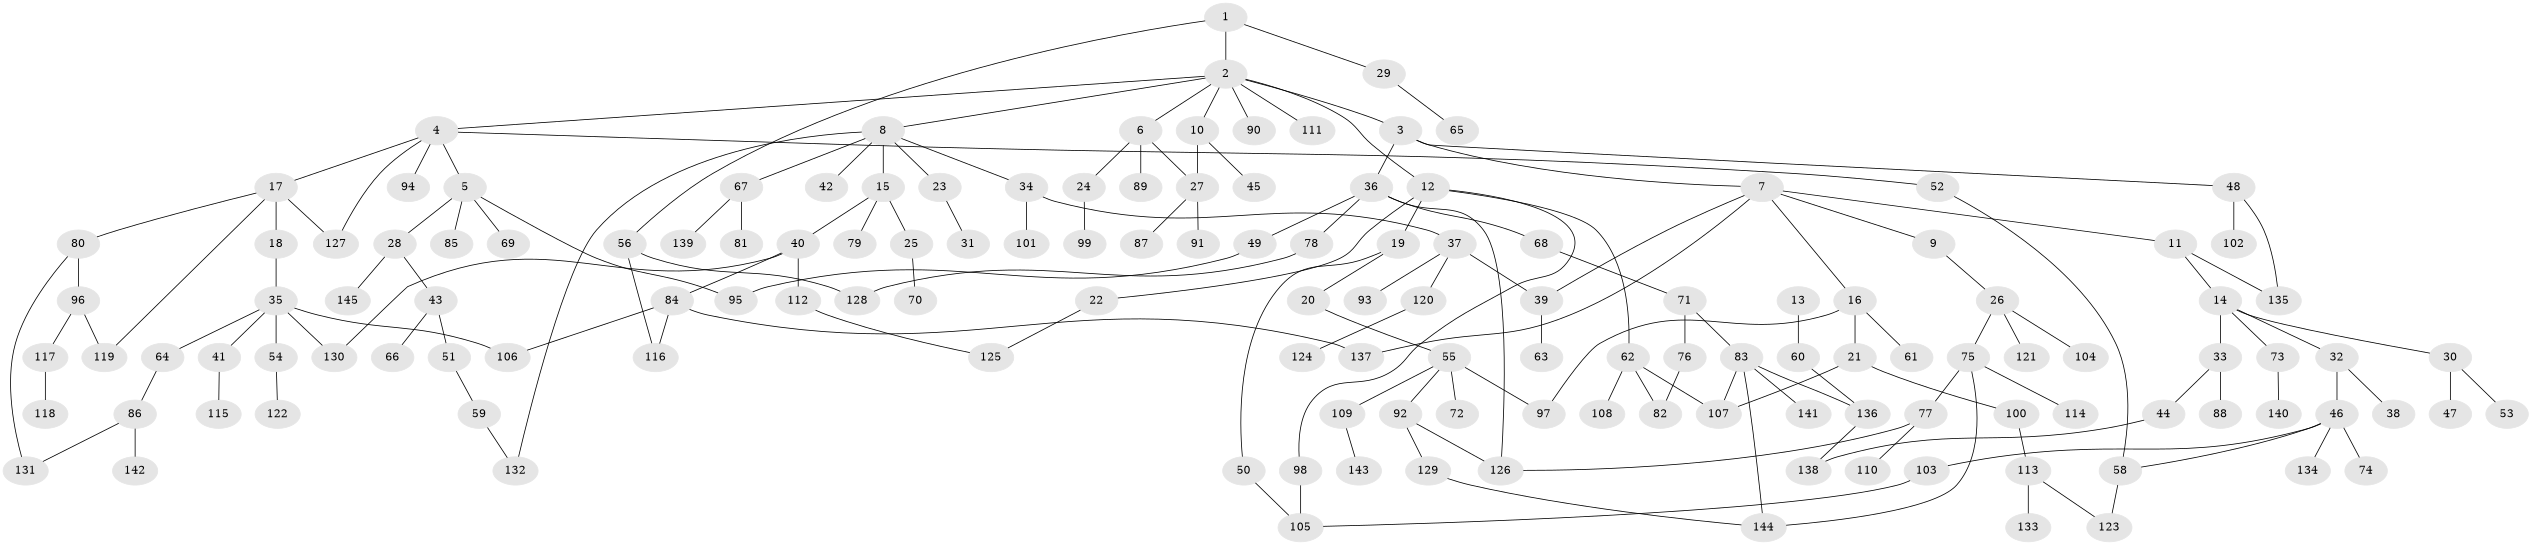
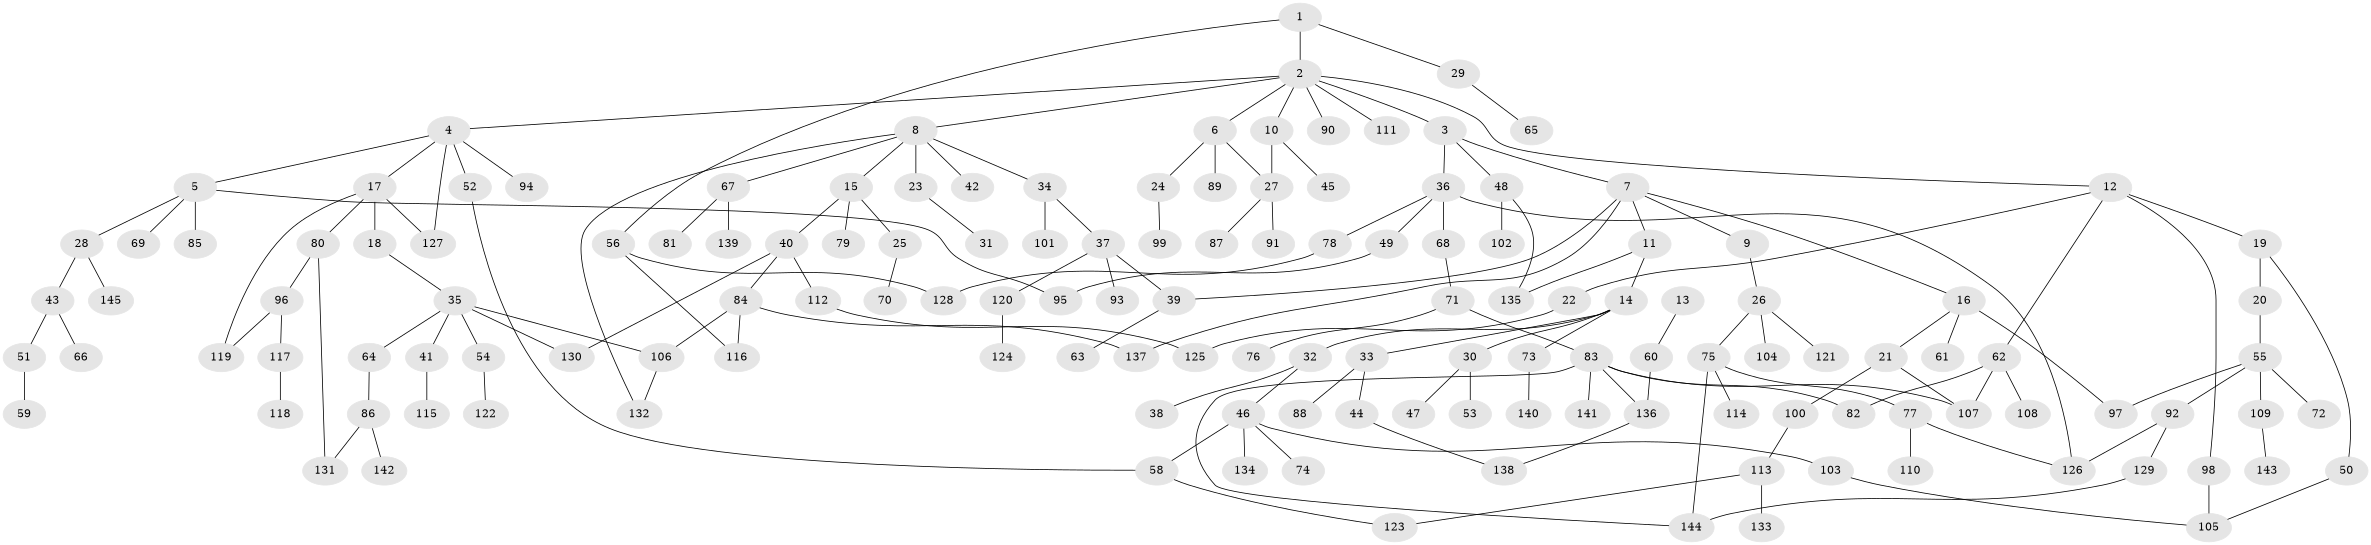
(1671, 390) -> (1723, 385)
(497, 443) -> (651, 386)
